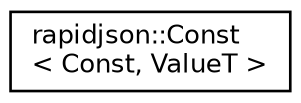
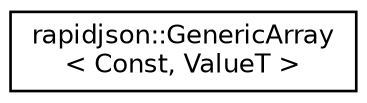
(150, 51) -> (183, 51)
